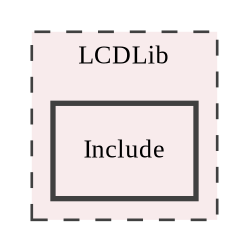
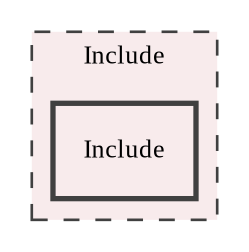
(124, 57) -> (124, 57)
